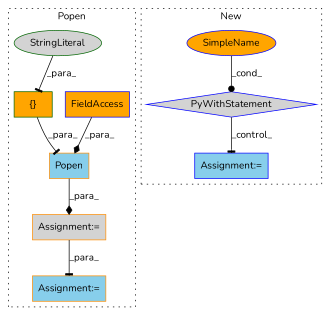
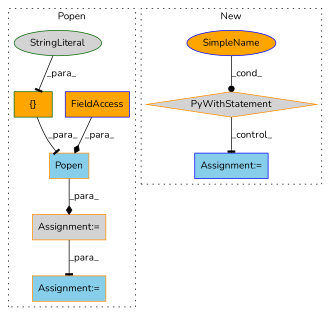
(231, 104) -> (231, 104)
